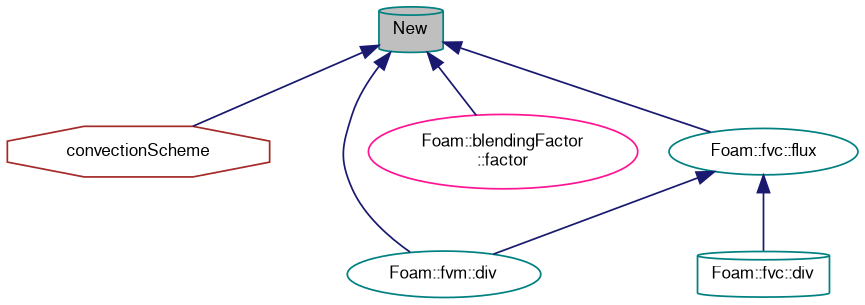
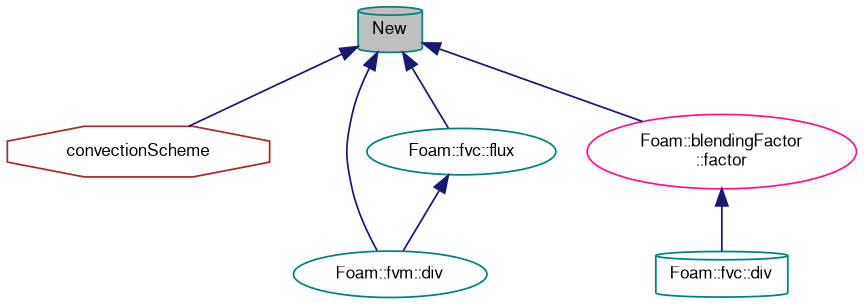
(763, 222) -> (722, 229)
